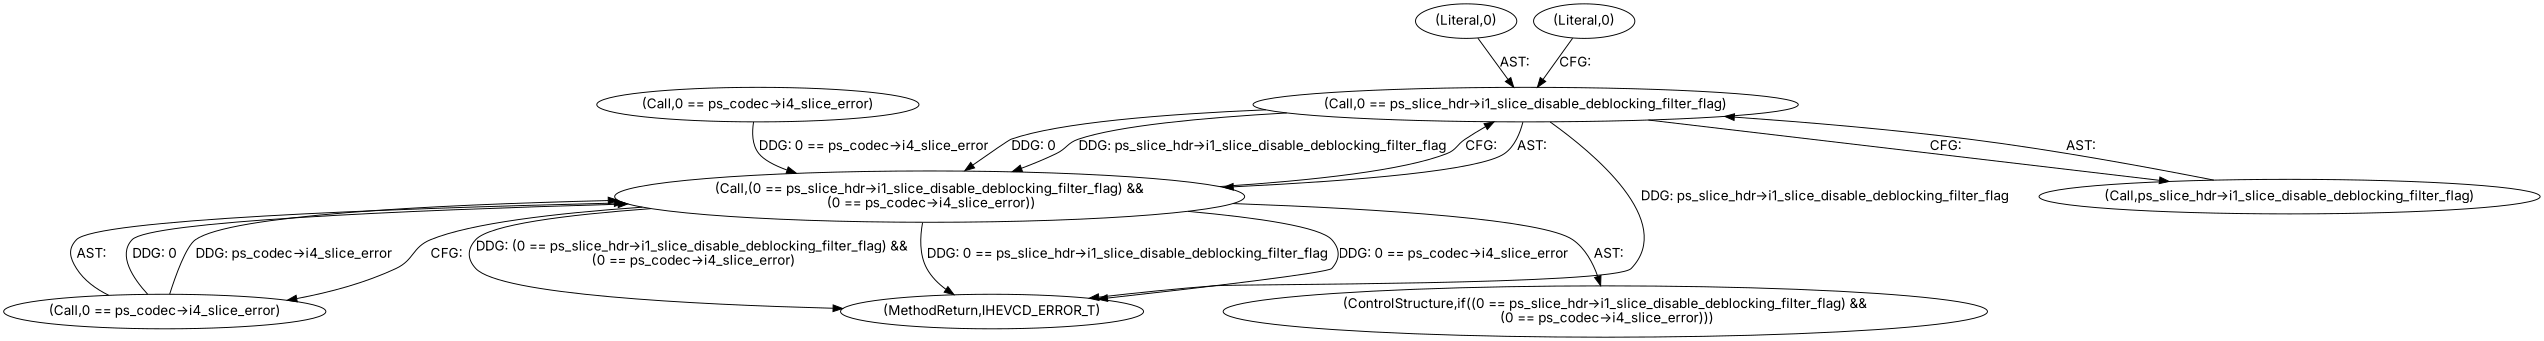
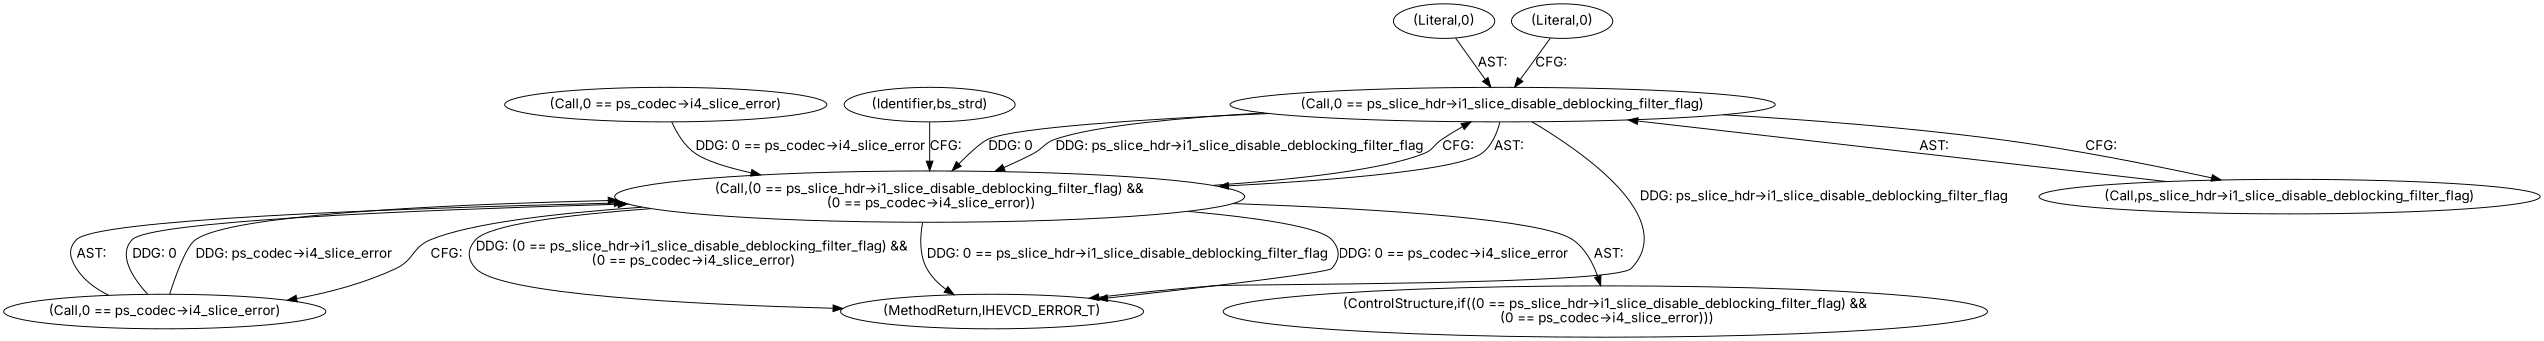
none -> (930, 105)
